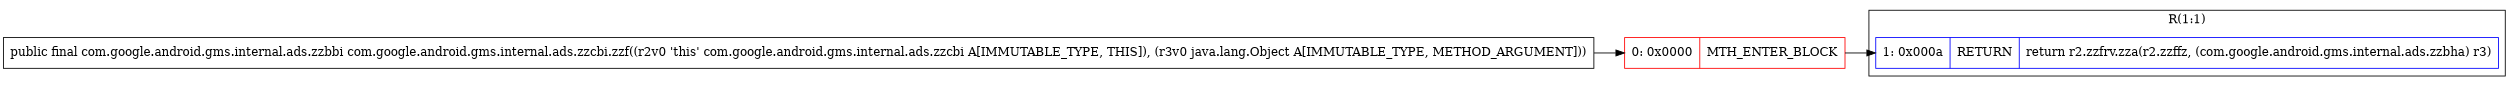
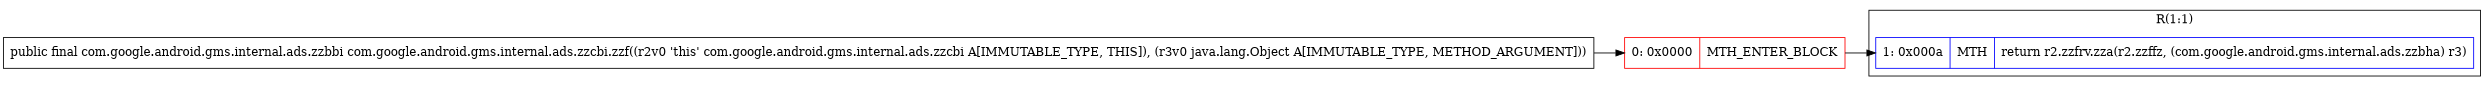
(1985, 53) -> (1972, 53)
